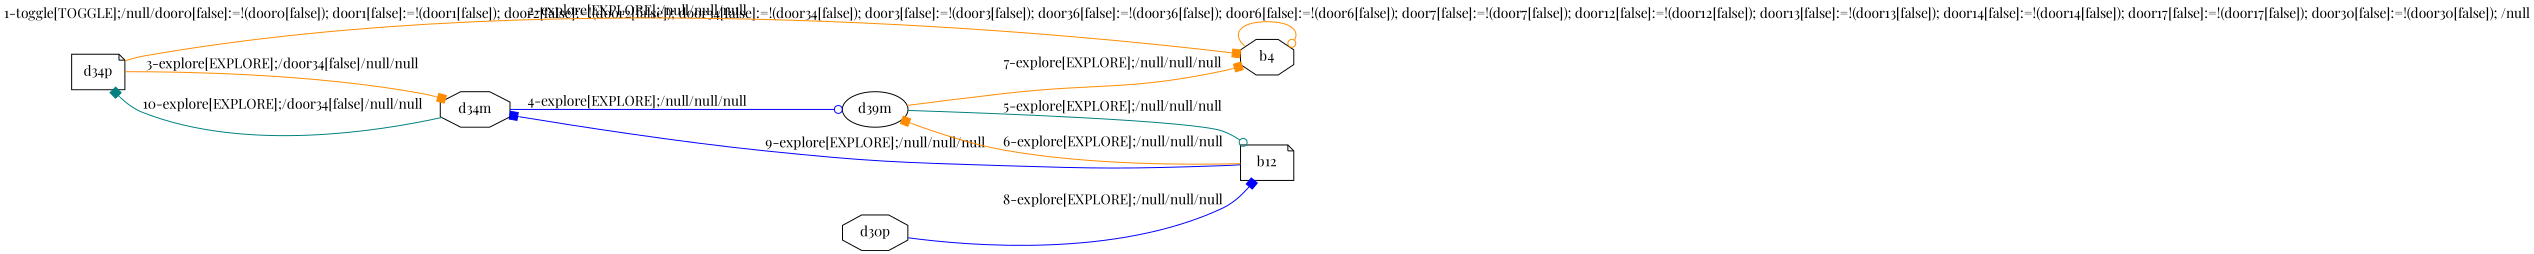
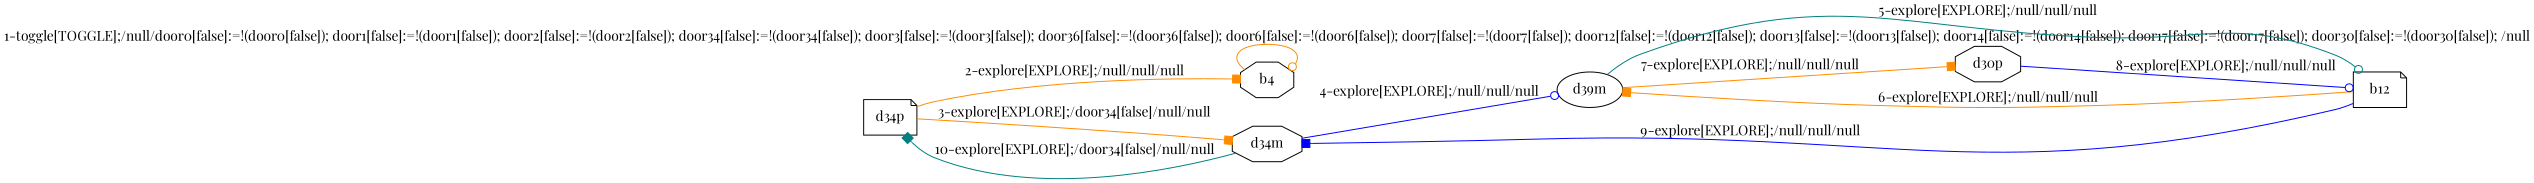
(1070, 88) -> (1784, 77)
(1084, 242) -> (2183, 77)
